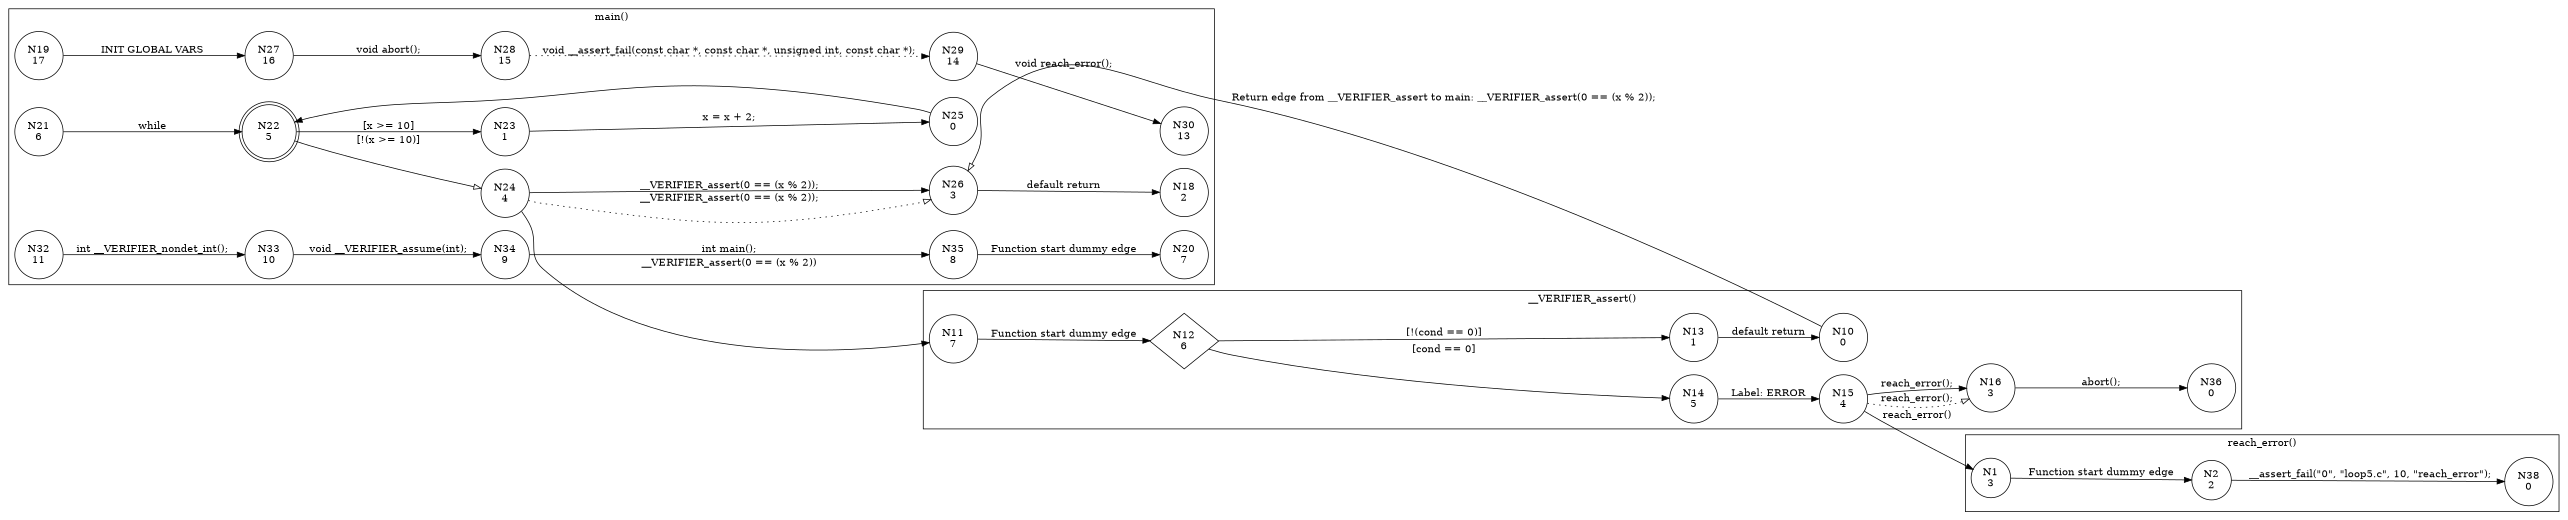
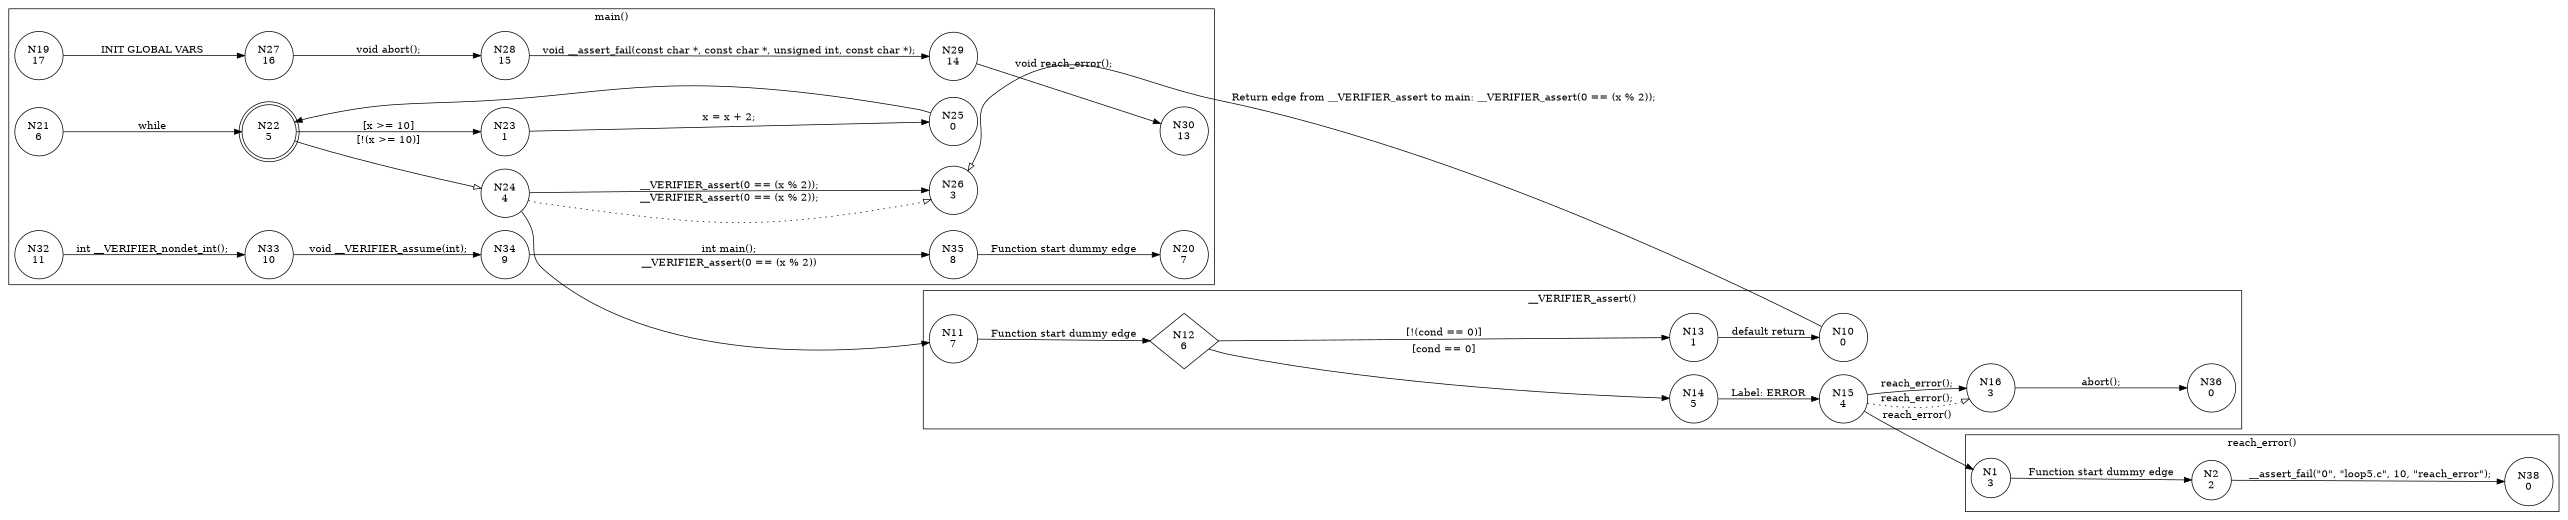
(726, 56) -> (726, 56)
(1184, 193) -> none
